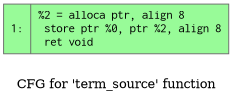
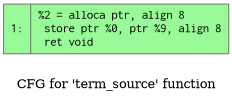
(130, 28) -> (130, 28)
